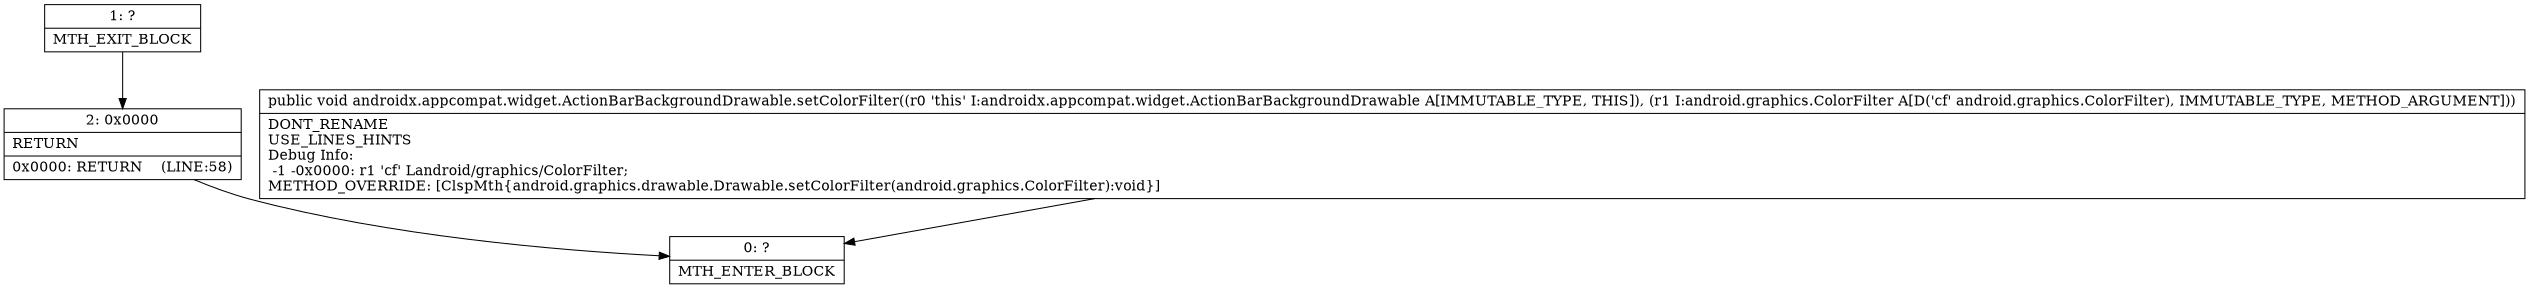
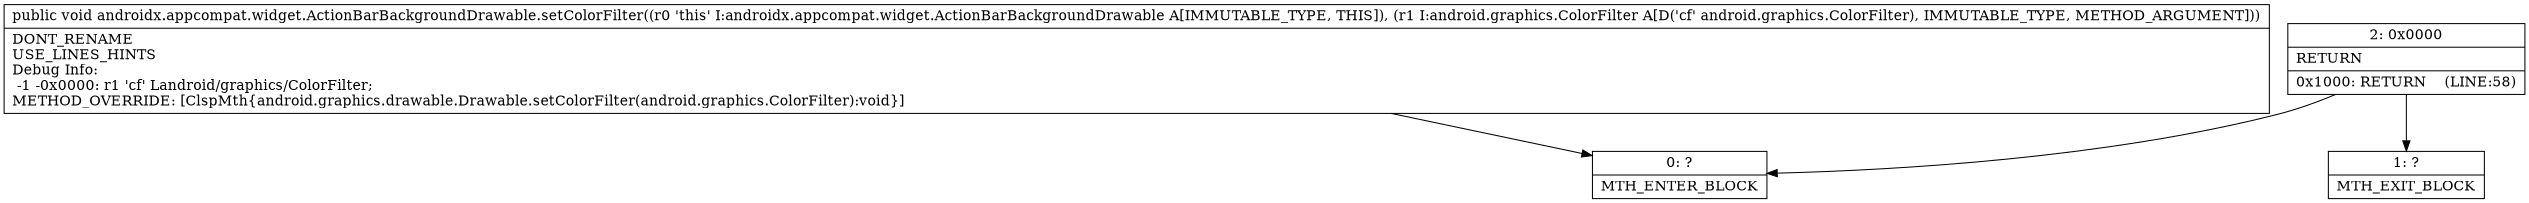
(123, 75) -> (2406, 118)
(123, 167) -> (2406, 82)
